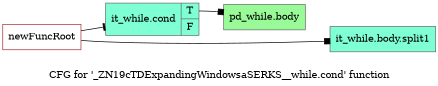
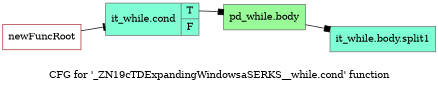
(202, 43) -> (314, 26)
